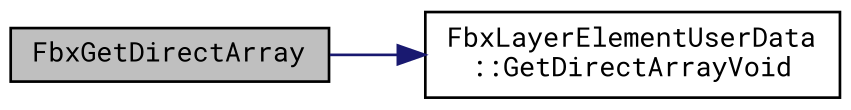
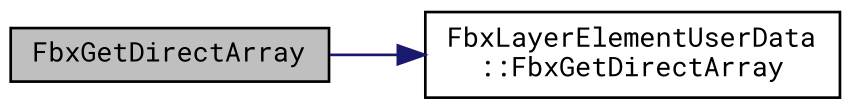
(633, 55) -> (633, 55)
